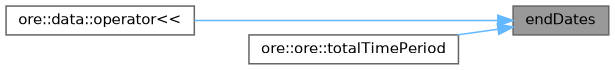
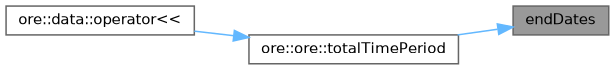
(346, 20) -> (214, 33)
